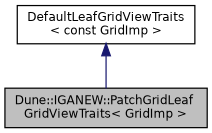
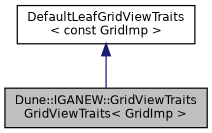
(106, 108) -> (106, 108)
